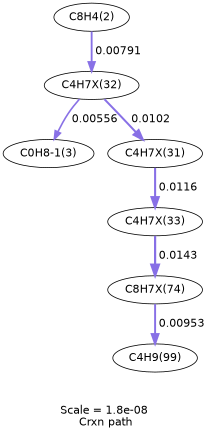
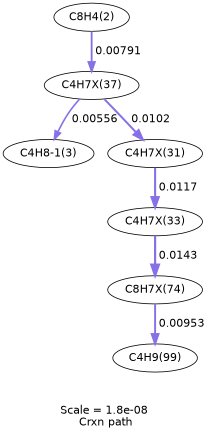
(92, 85) -> (92, 85)
(49, 154) -> (49, 154)
(177, 188) -> (177, 188)
